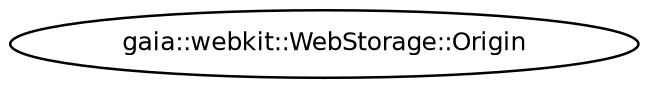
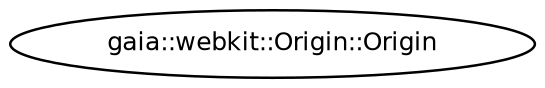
(324, 44) -> (273, 44)
